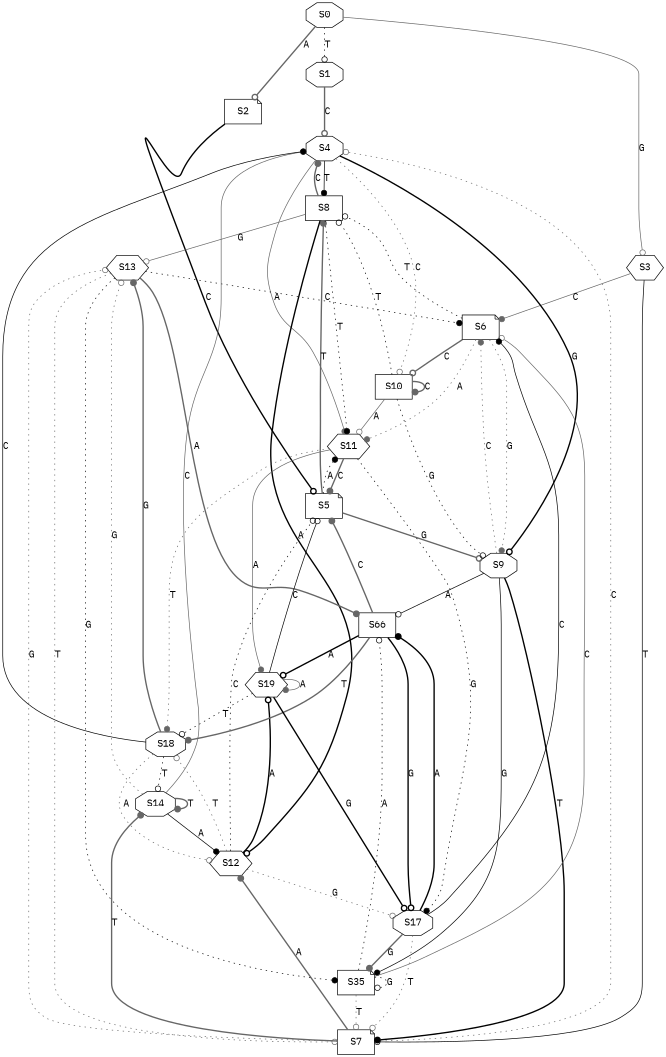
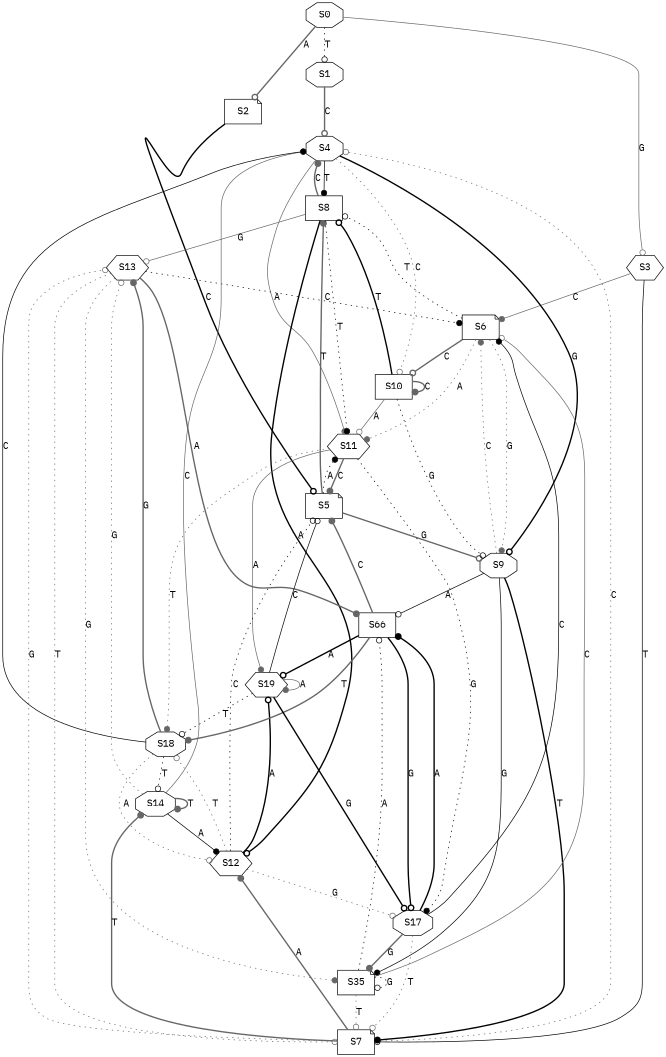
(374, 297) -> (374, 297)
(86, 707) -> (86, 707)
